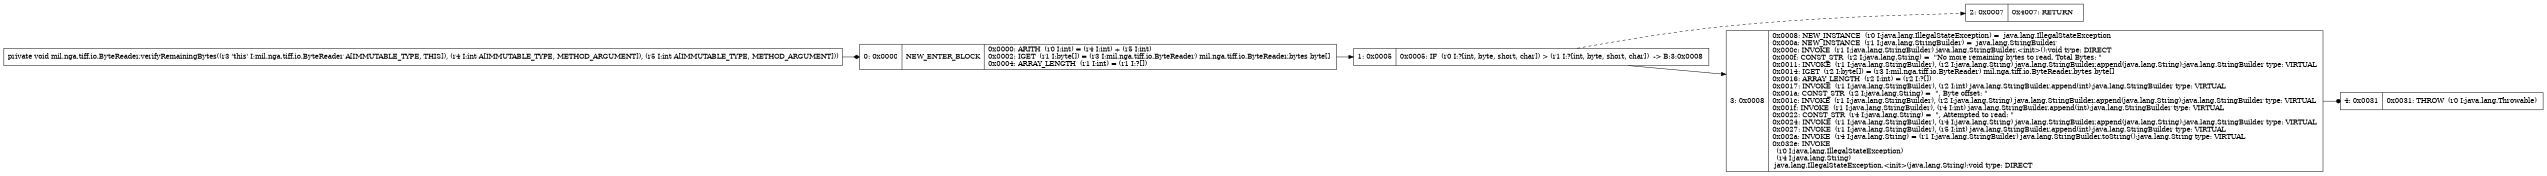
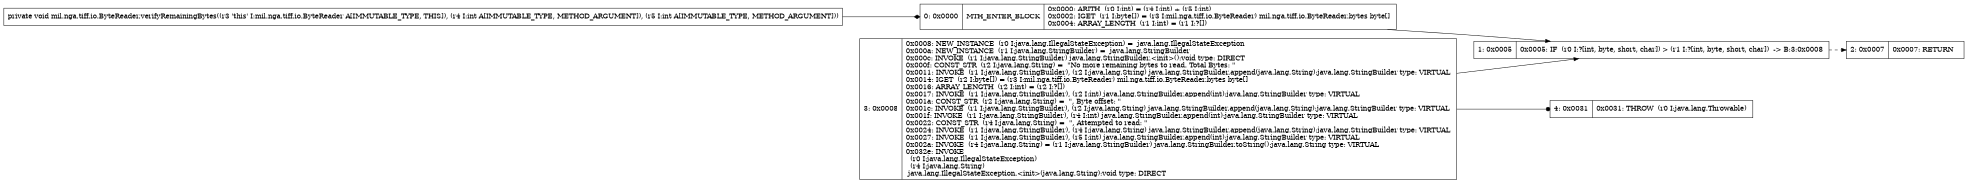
(2046, 12) -> (1926, 50)
(943, 57) -> (1003, 17)
(1675, 70) -> (1515, 66)
